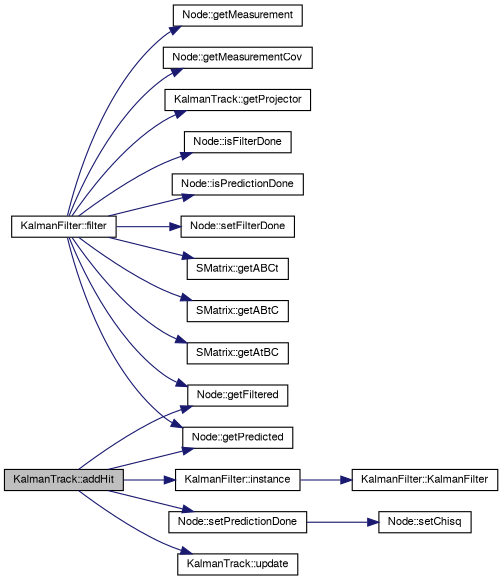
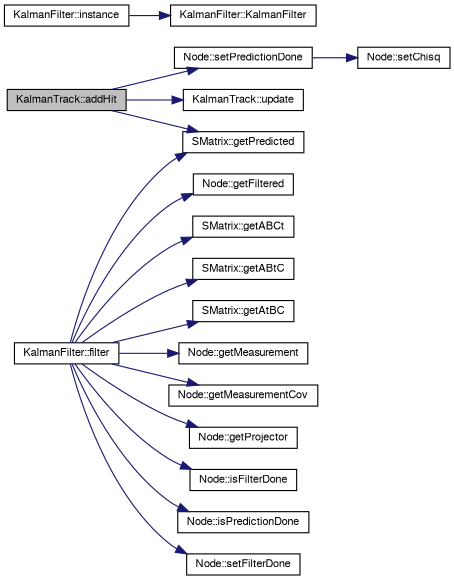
(238, 100) -> (243, 438)
(128, 436) -> none
(238, 438) -> (243, 142)
(144, 480) -> none
